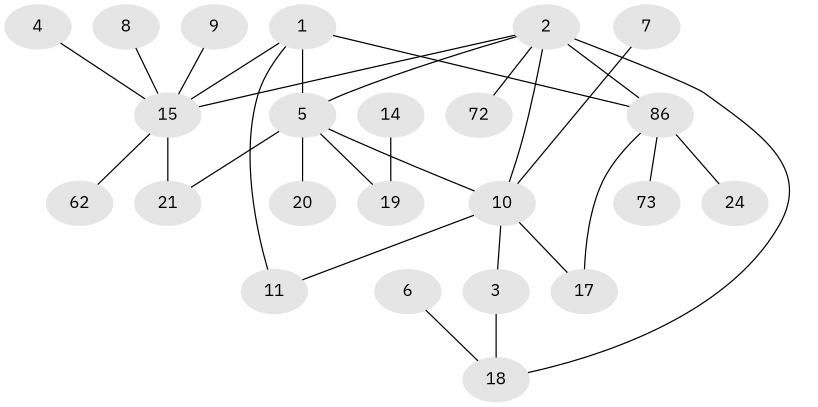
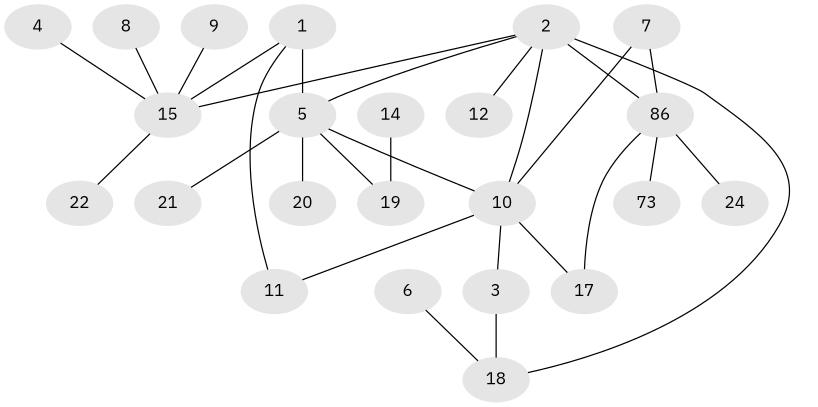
(481, 71) -> (655, 79)
(479, 115) -> (479, 115)
(168, 159) -> none
(80, 203) -> (80, 203)
